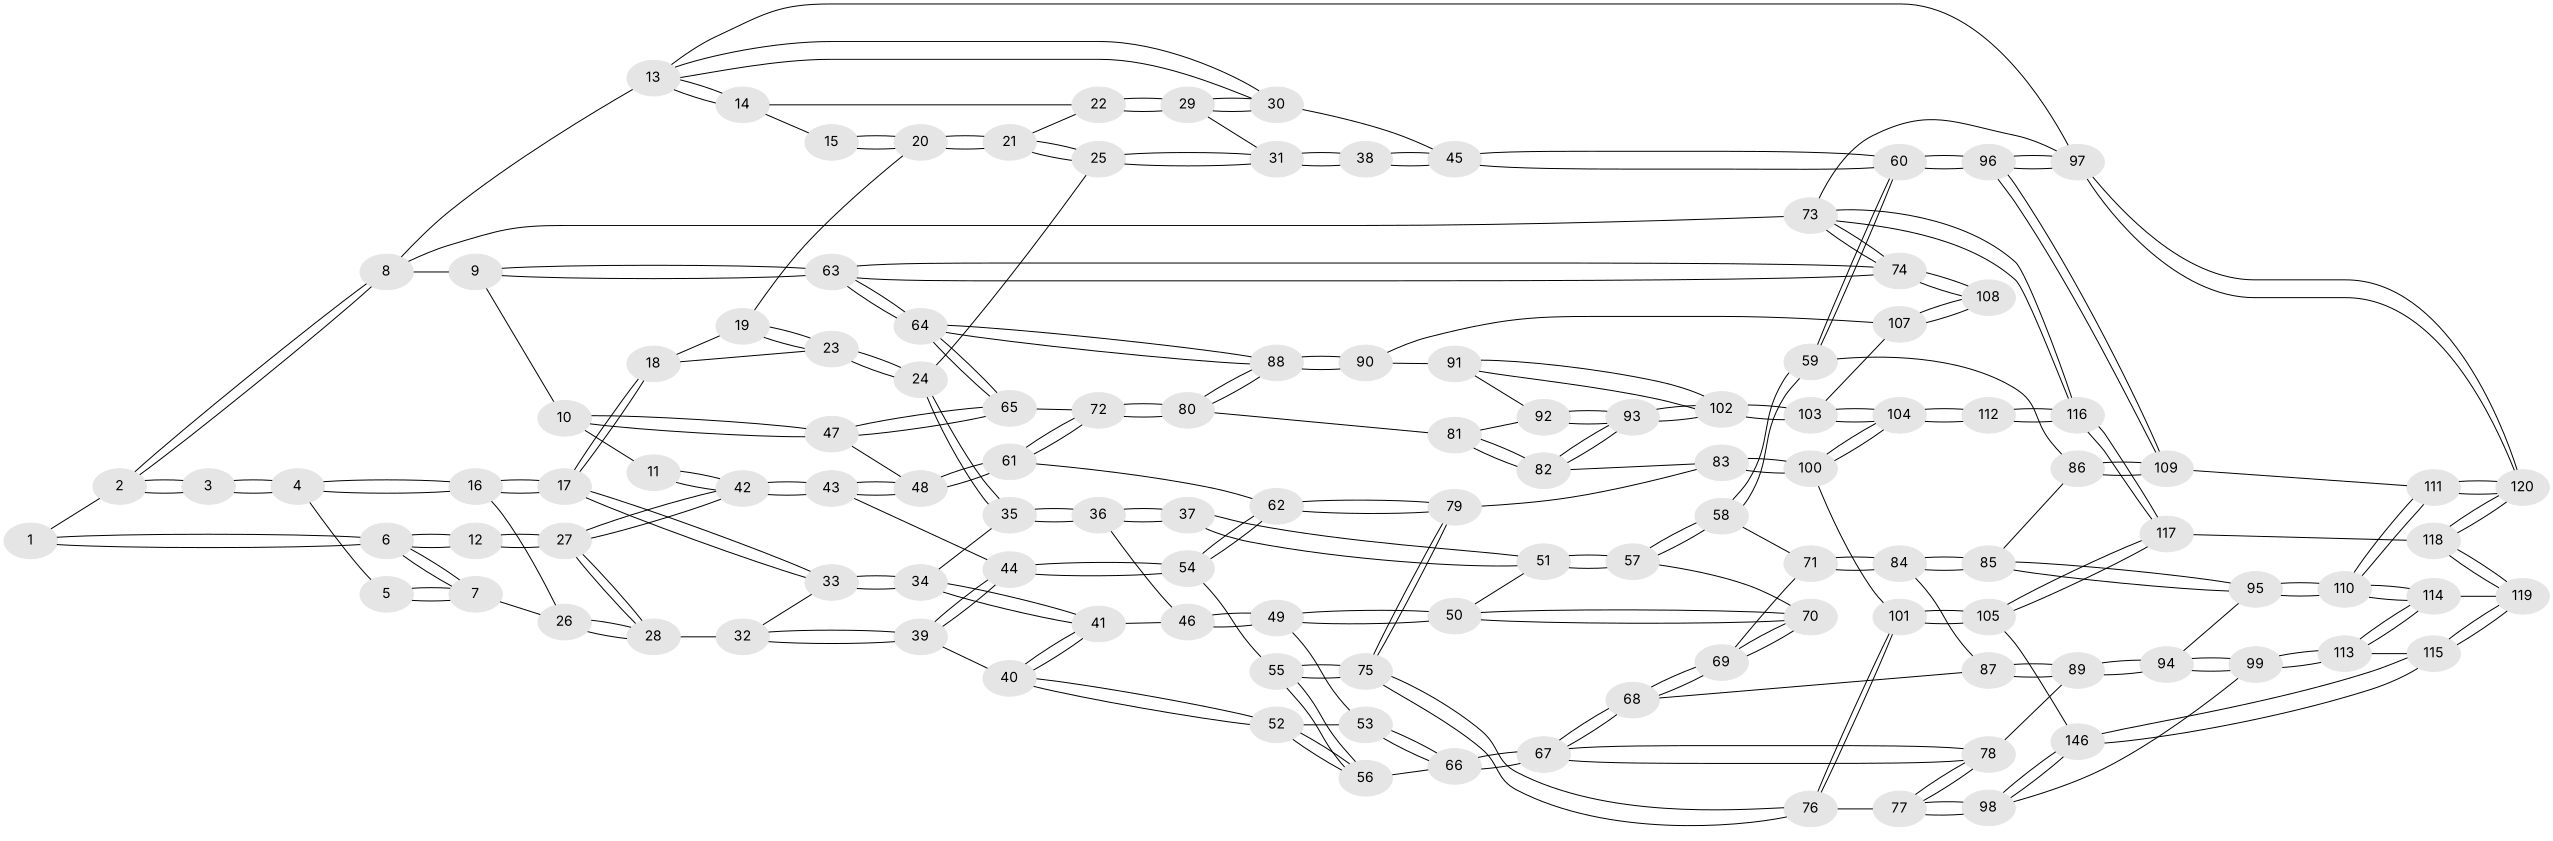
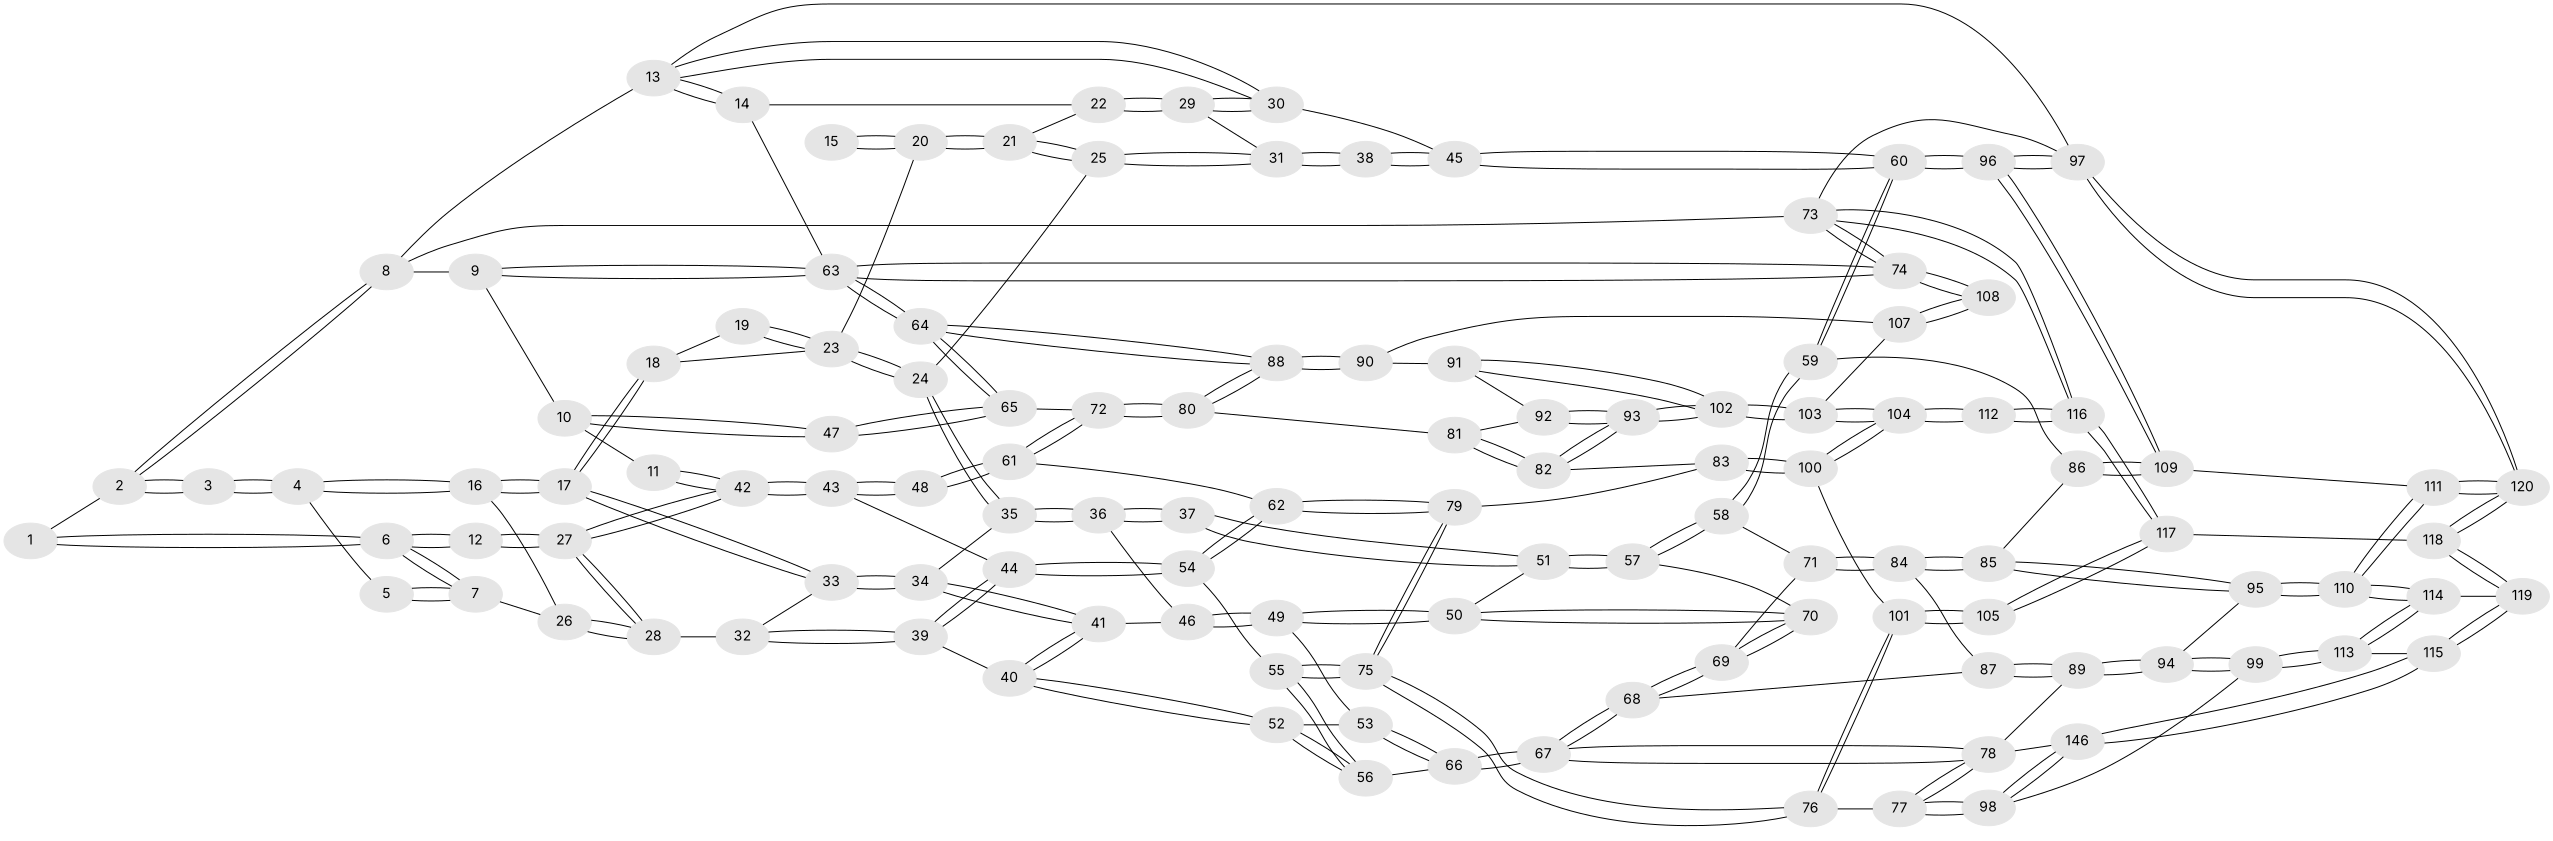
(787, 124) -> (787, 188)
(815, 235) -> (880, 247)
(876, 461) -> none
(2033, 670) -> (2033, 748)
